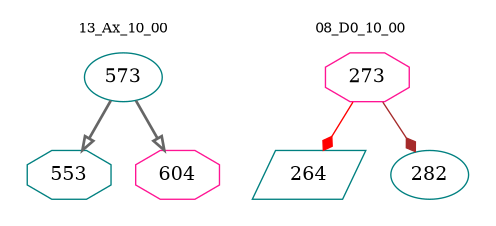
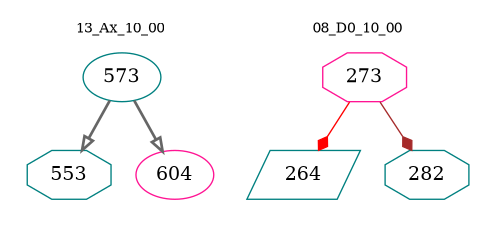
(178, 175) -> (175, 175)
(430, 175) -> (427, 175)
